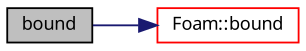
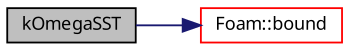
(50, 25) -> (71, 25)
